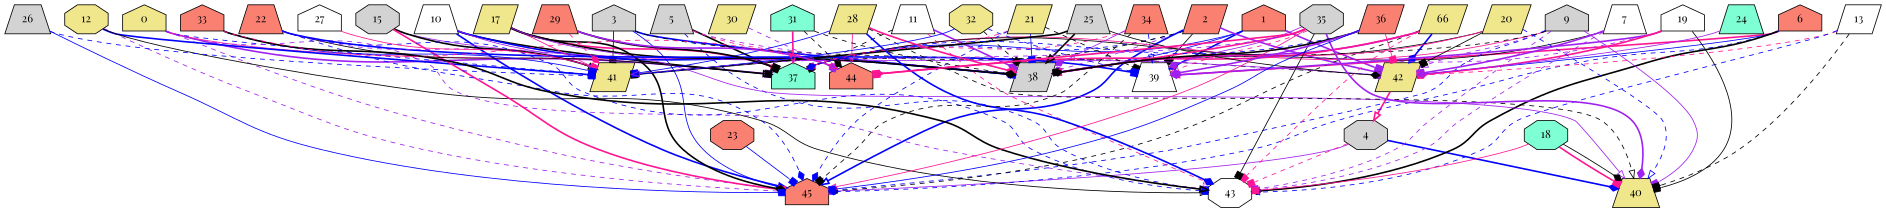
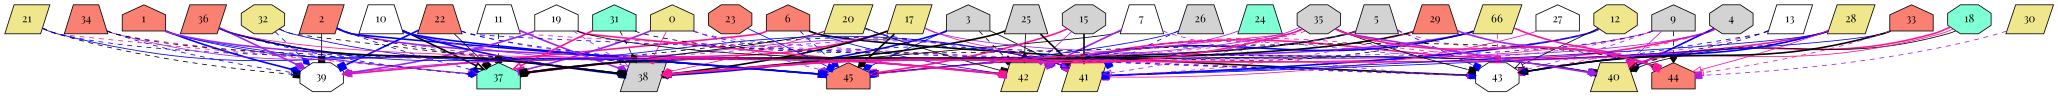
(1154, 77) -> (322, 77)
(1384, 103) -> (1385, 50)
